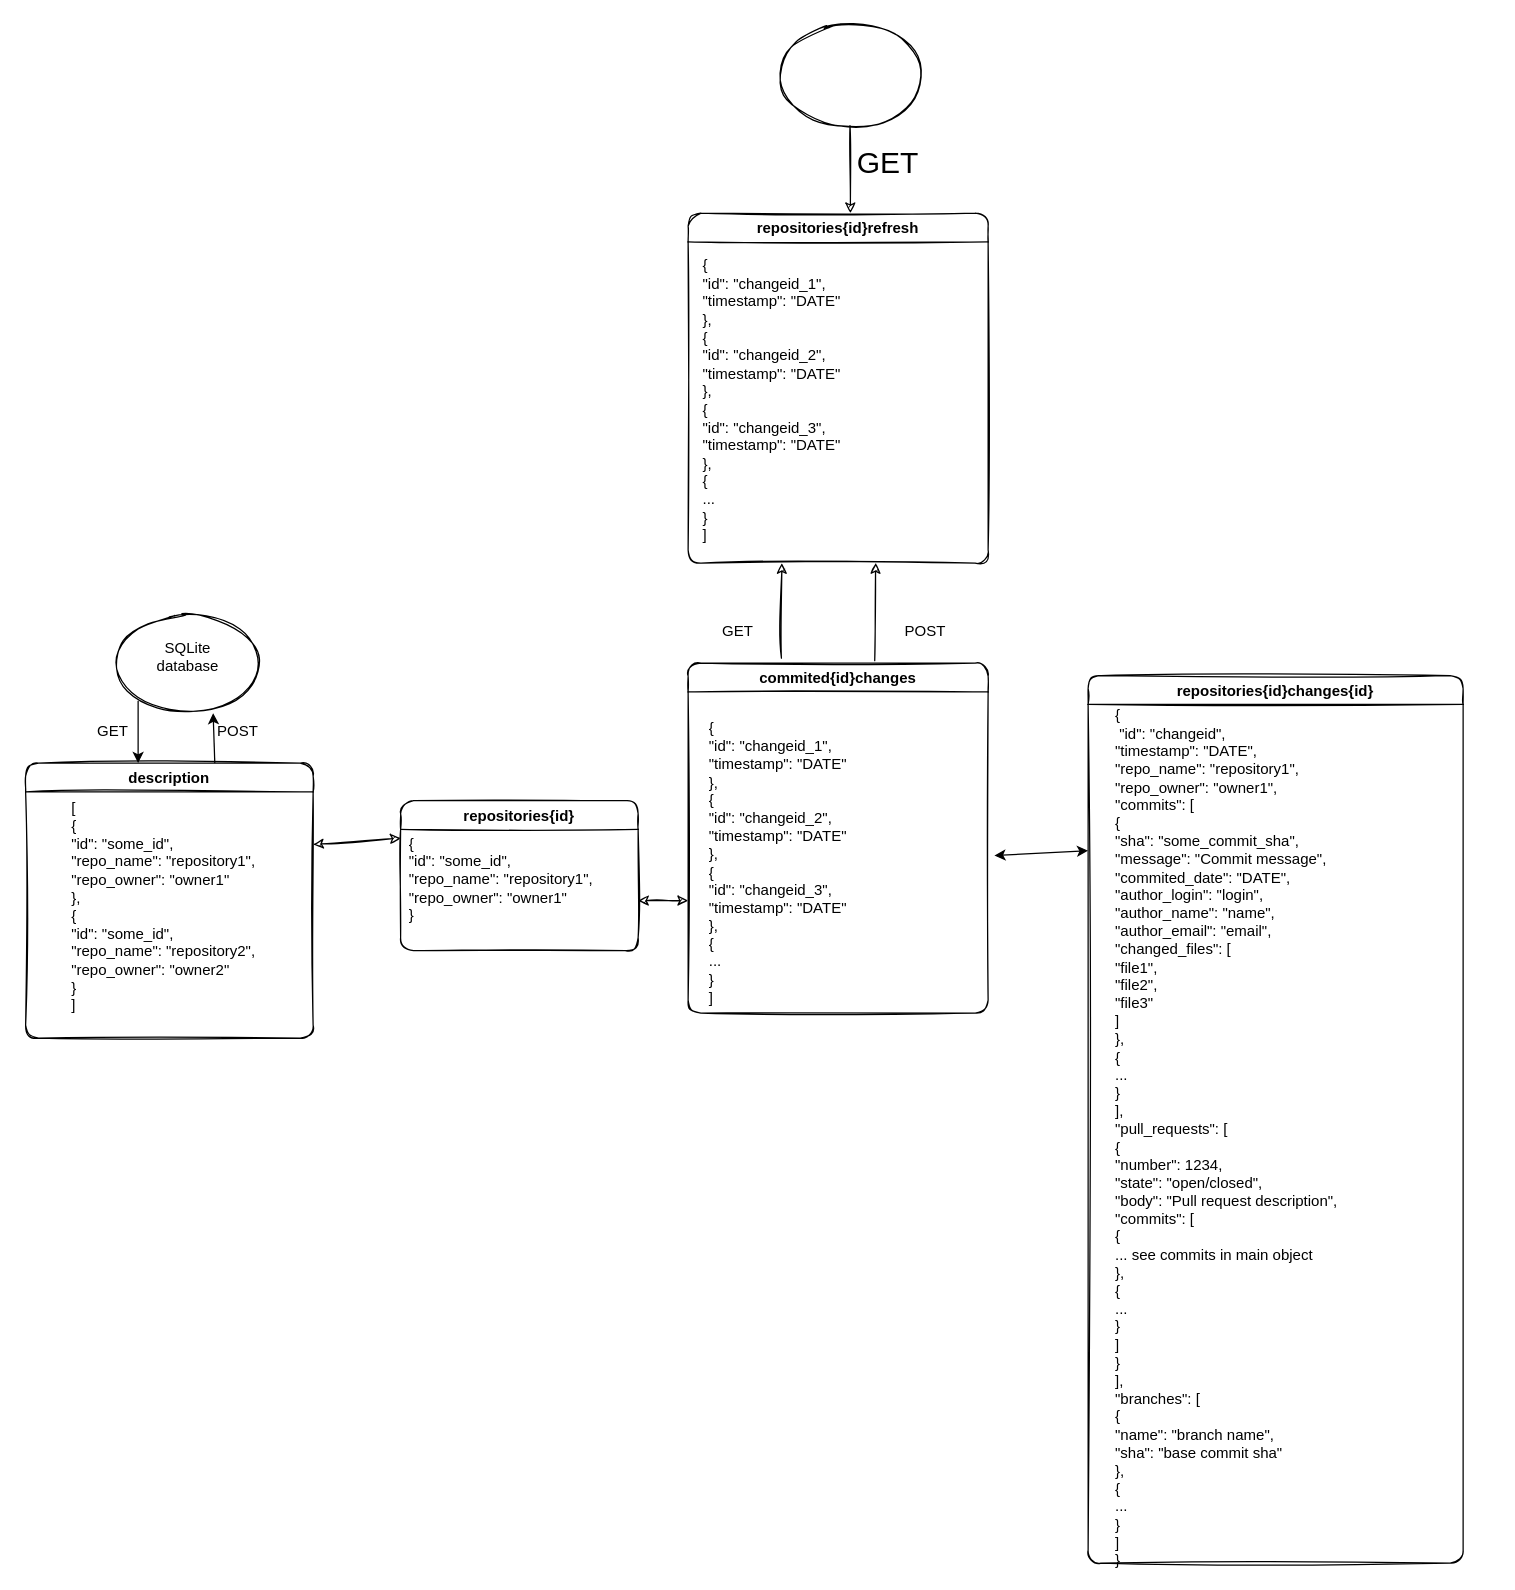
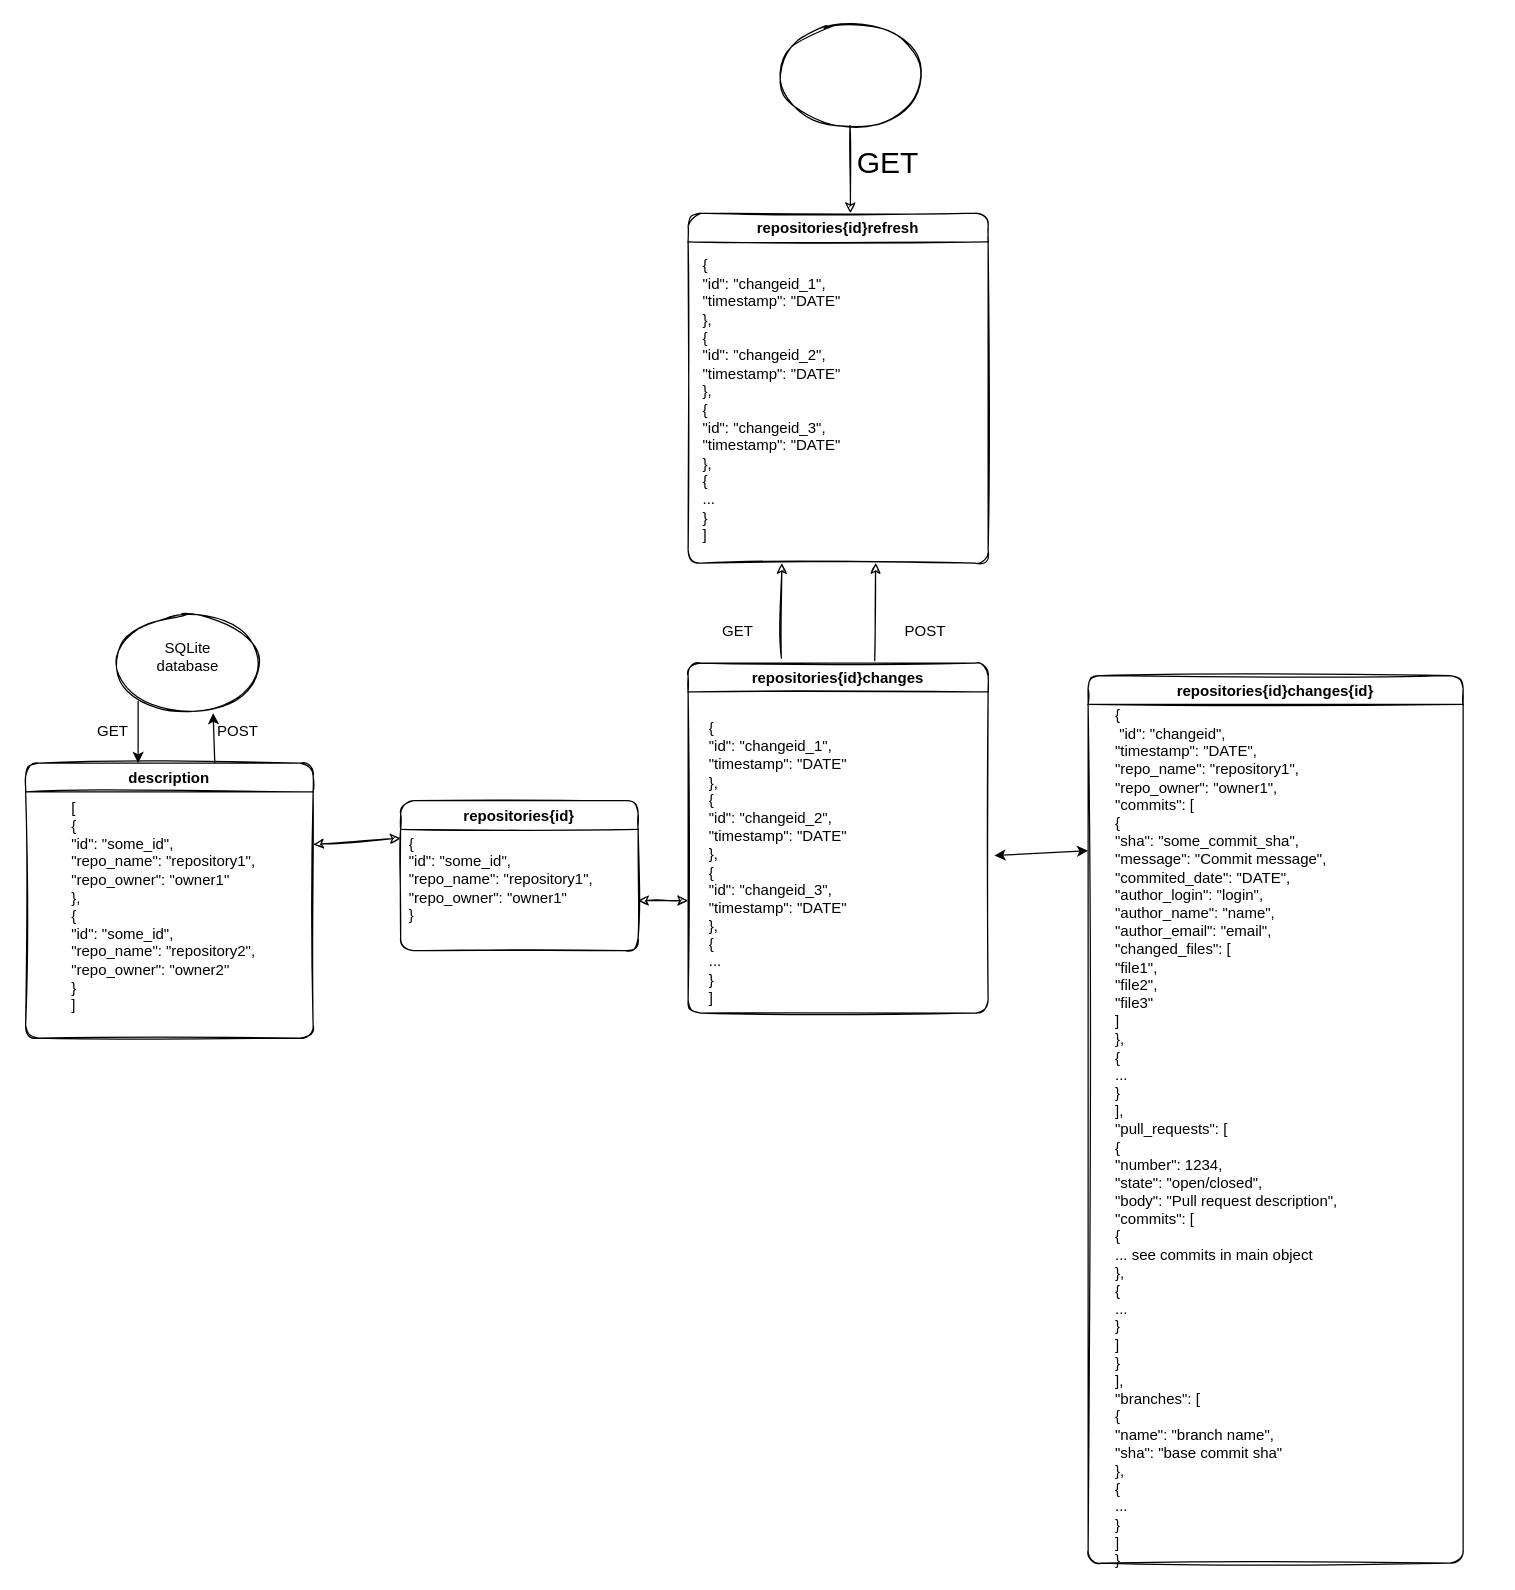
(838, 678) -> (838, 678)
